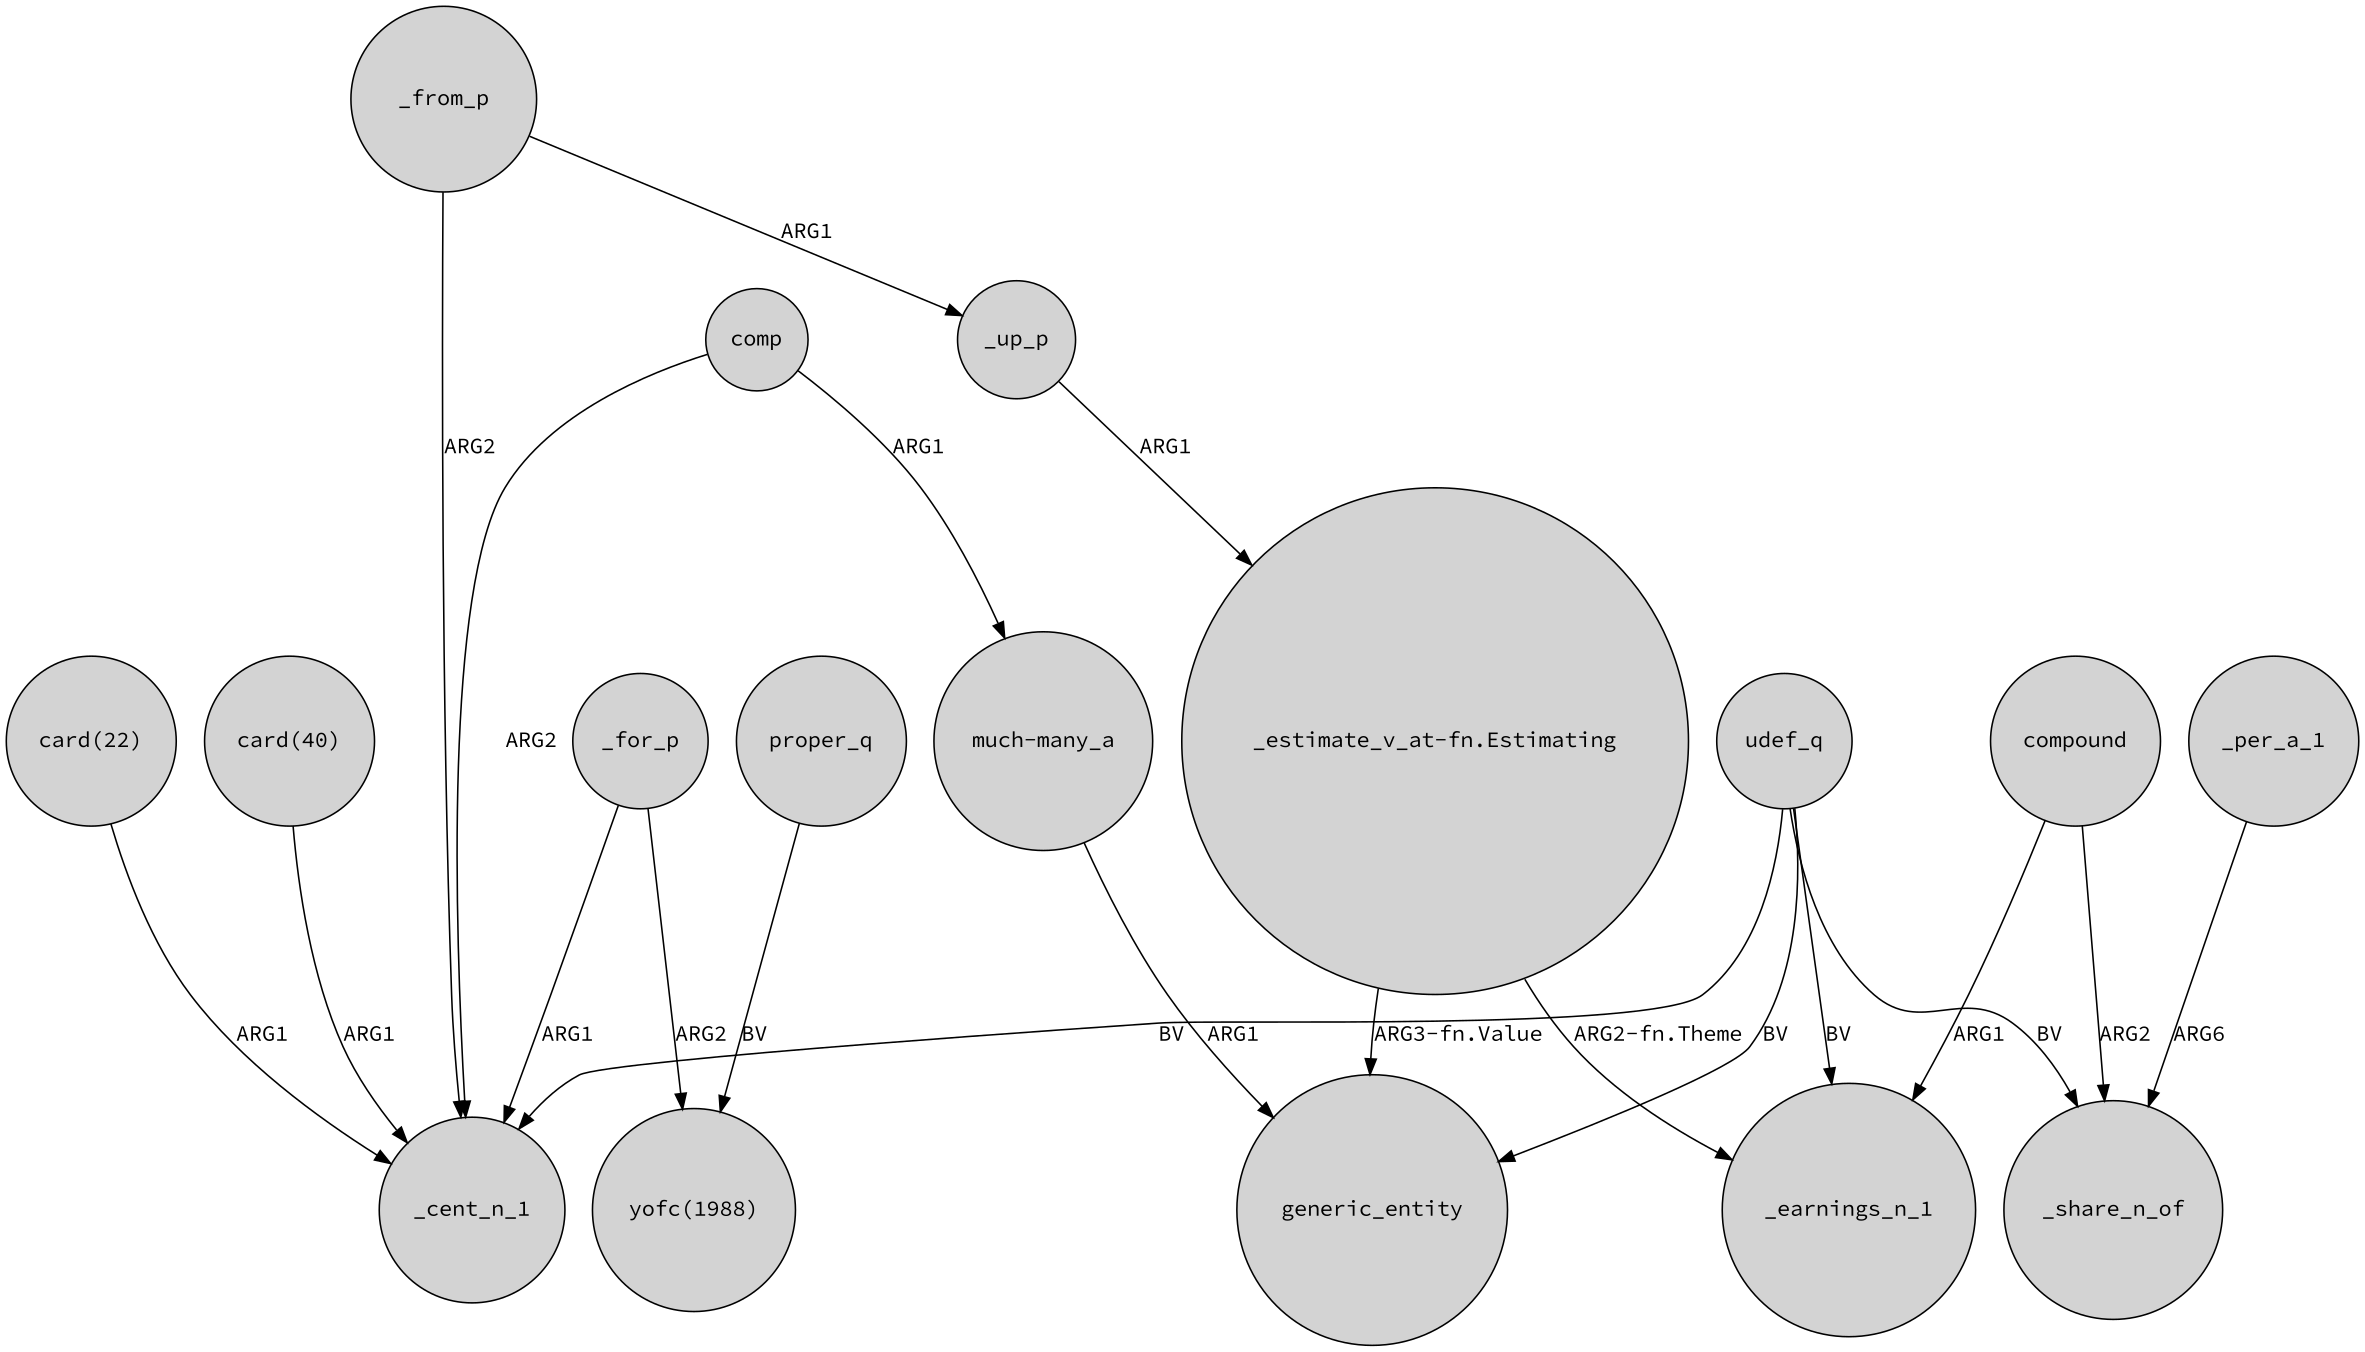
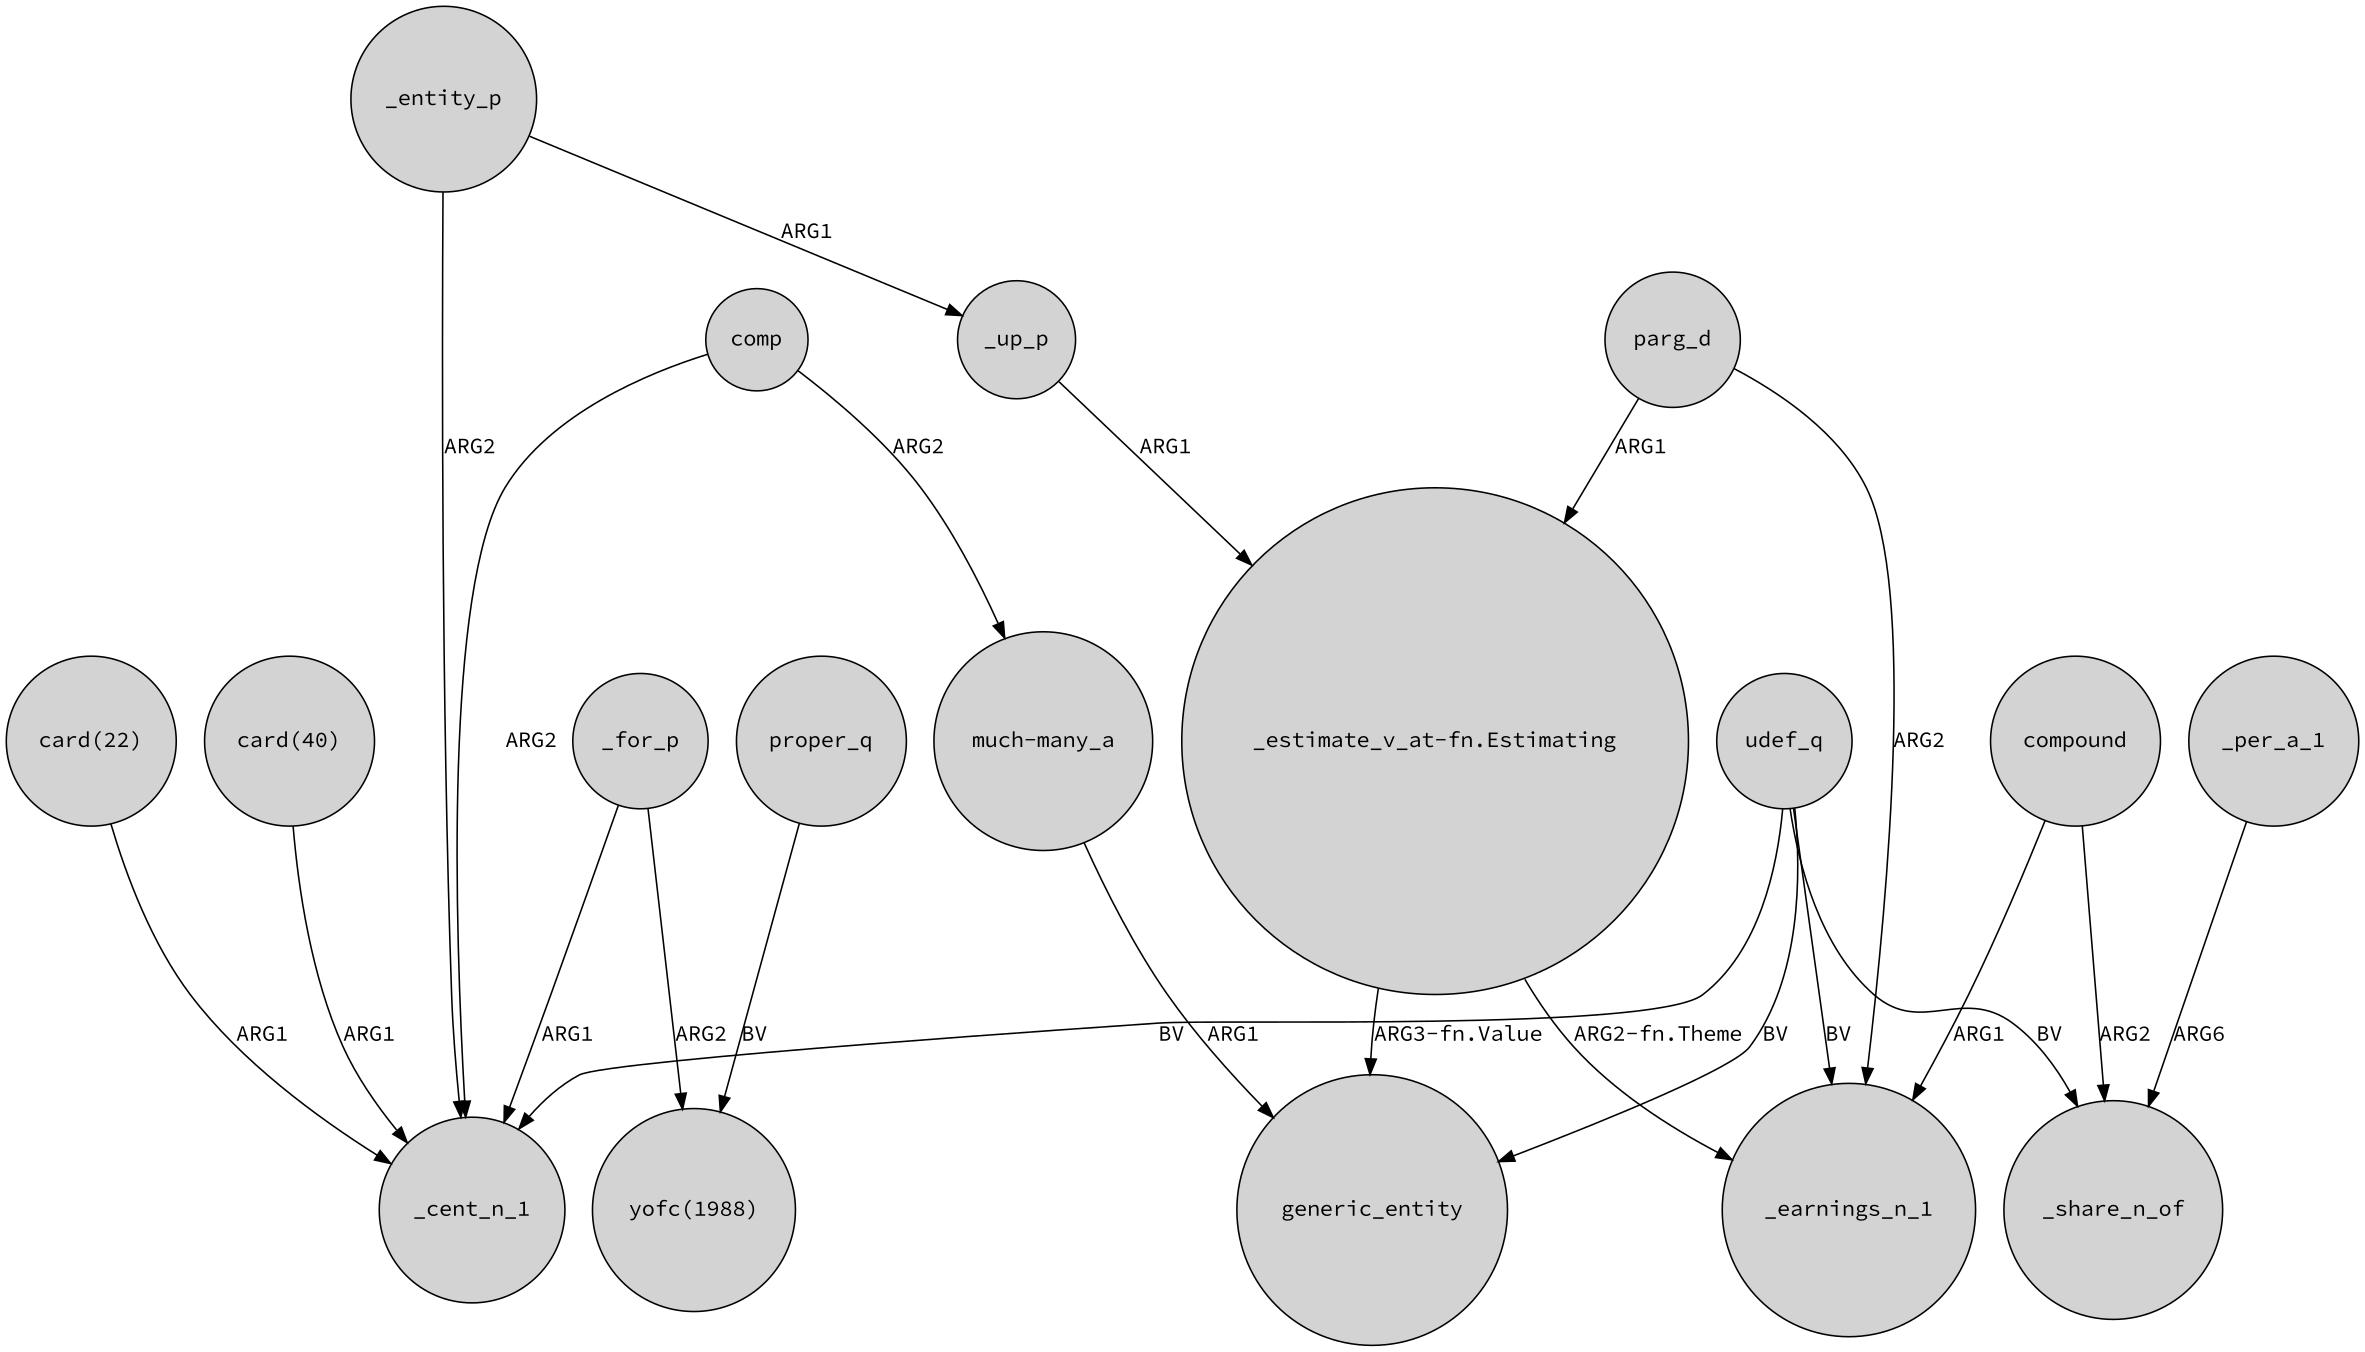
(444, 99) -> (444, 99)
none -> (1673, 340)
(919, 447) -> (919, 447)
